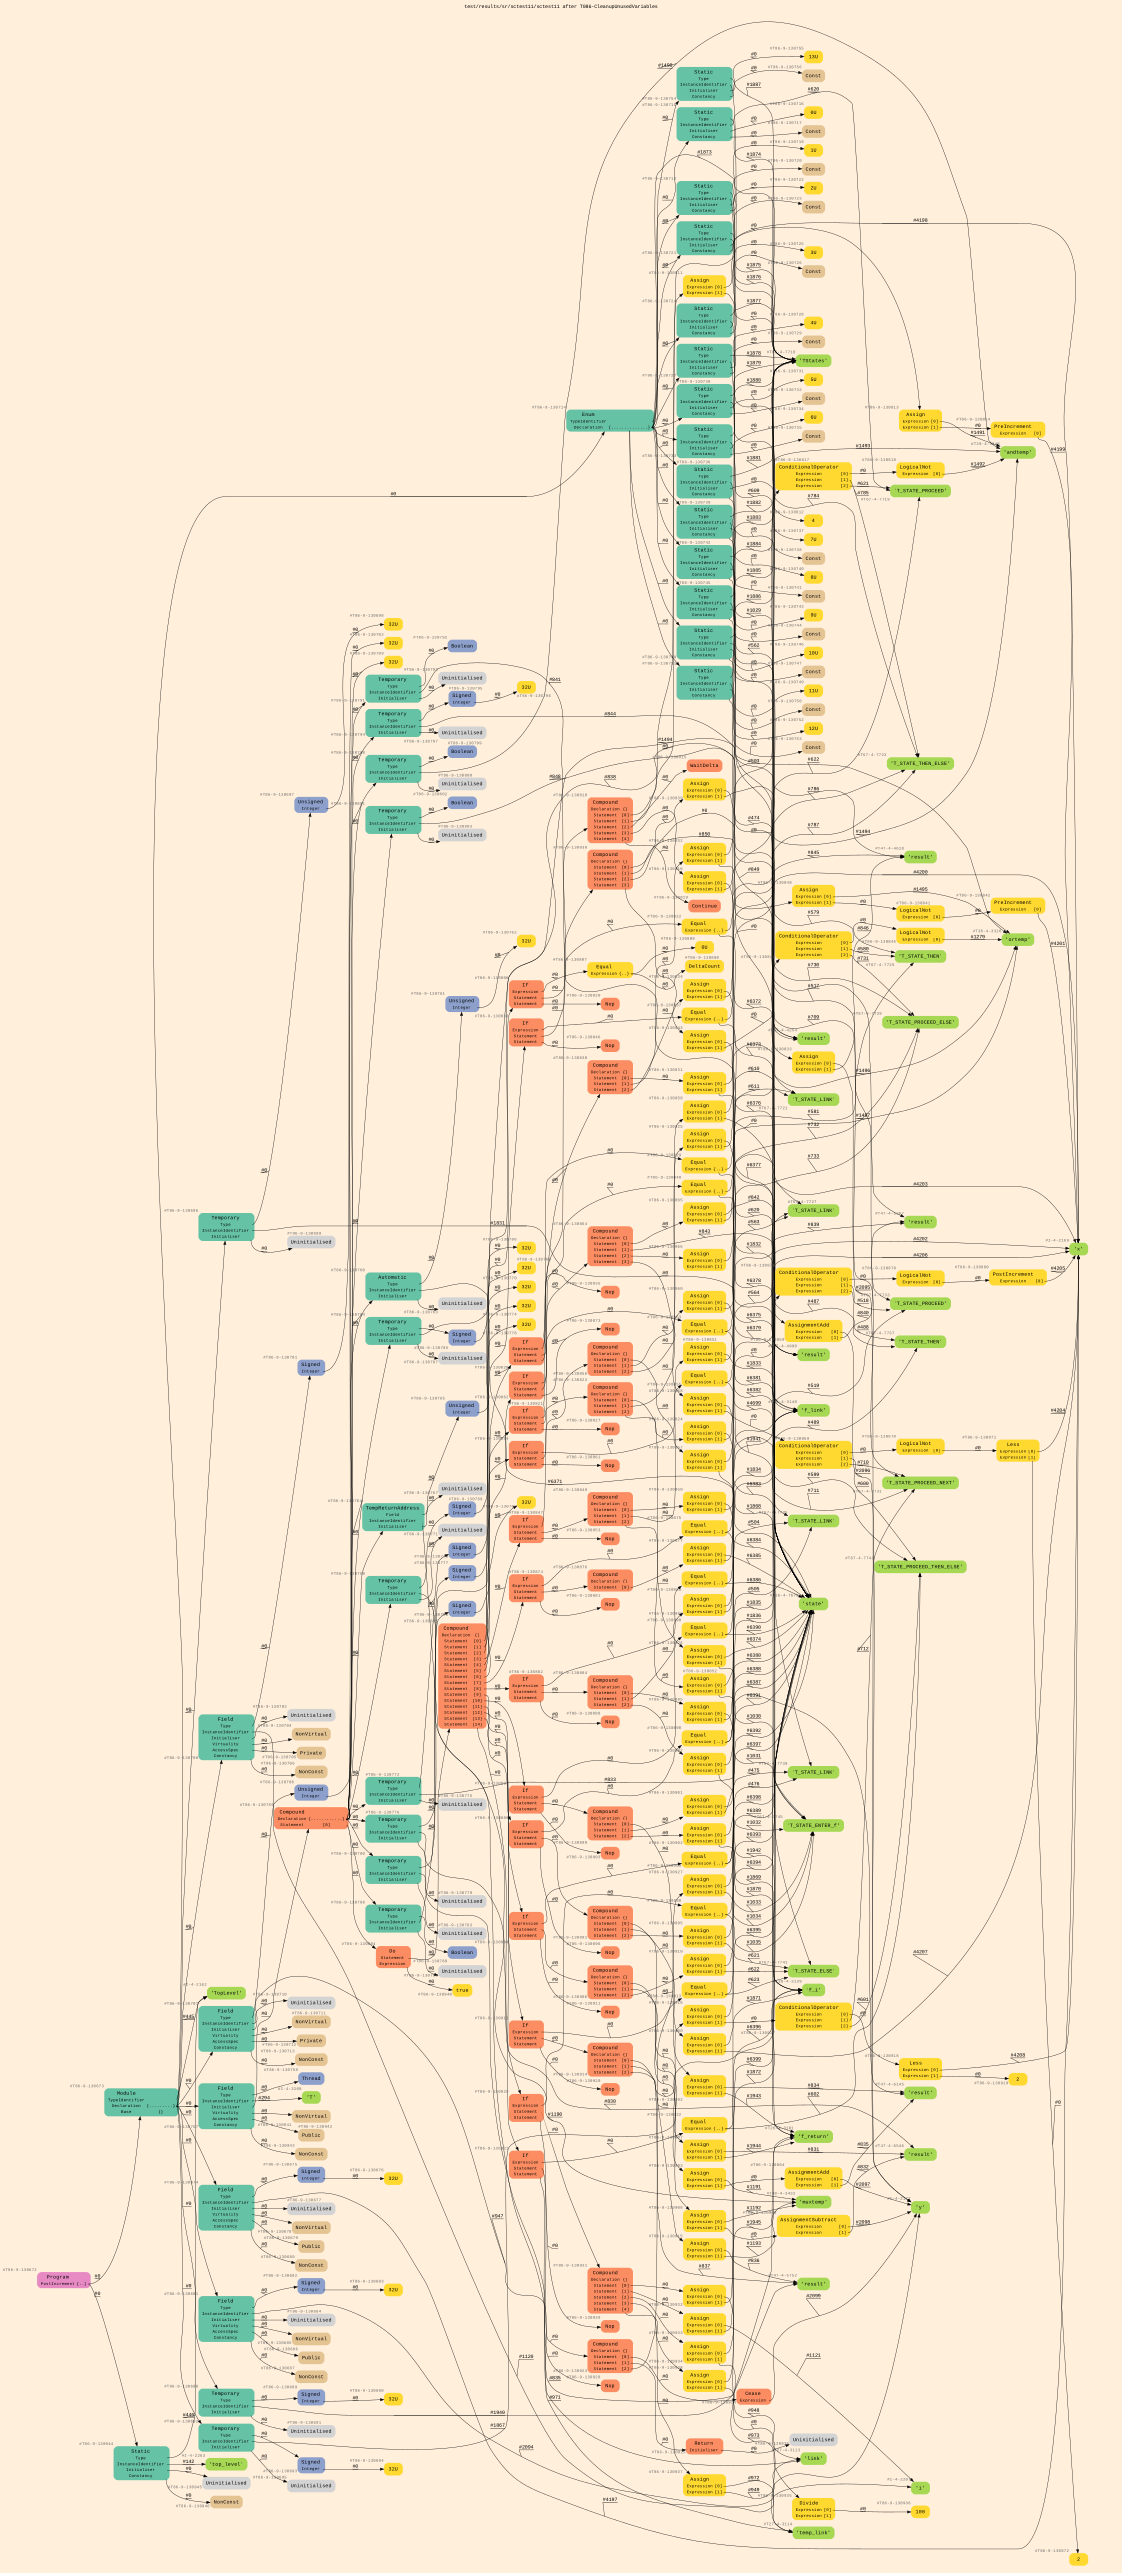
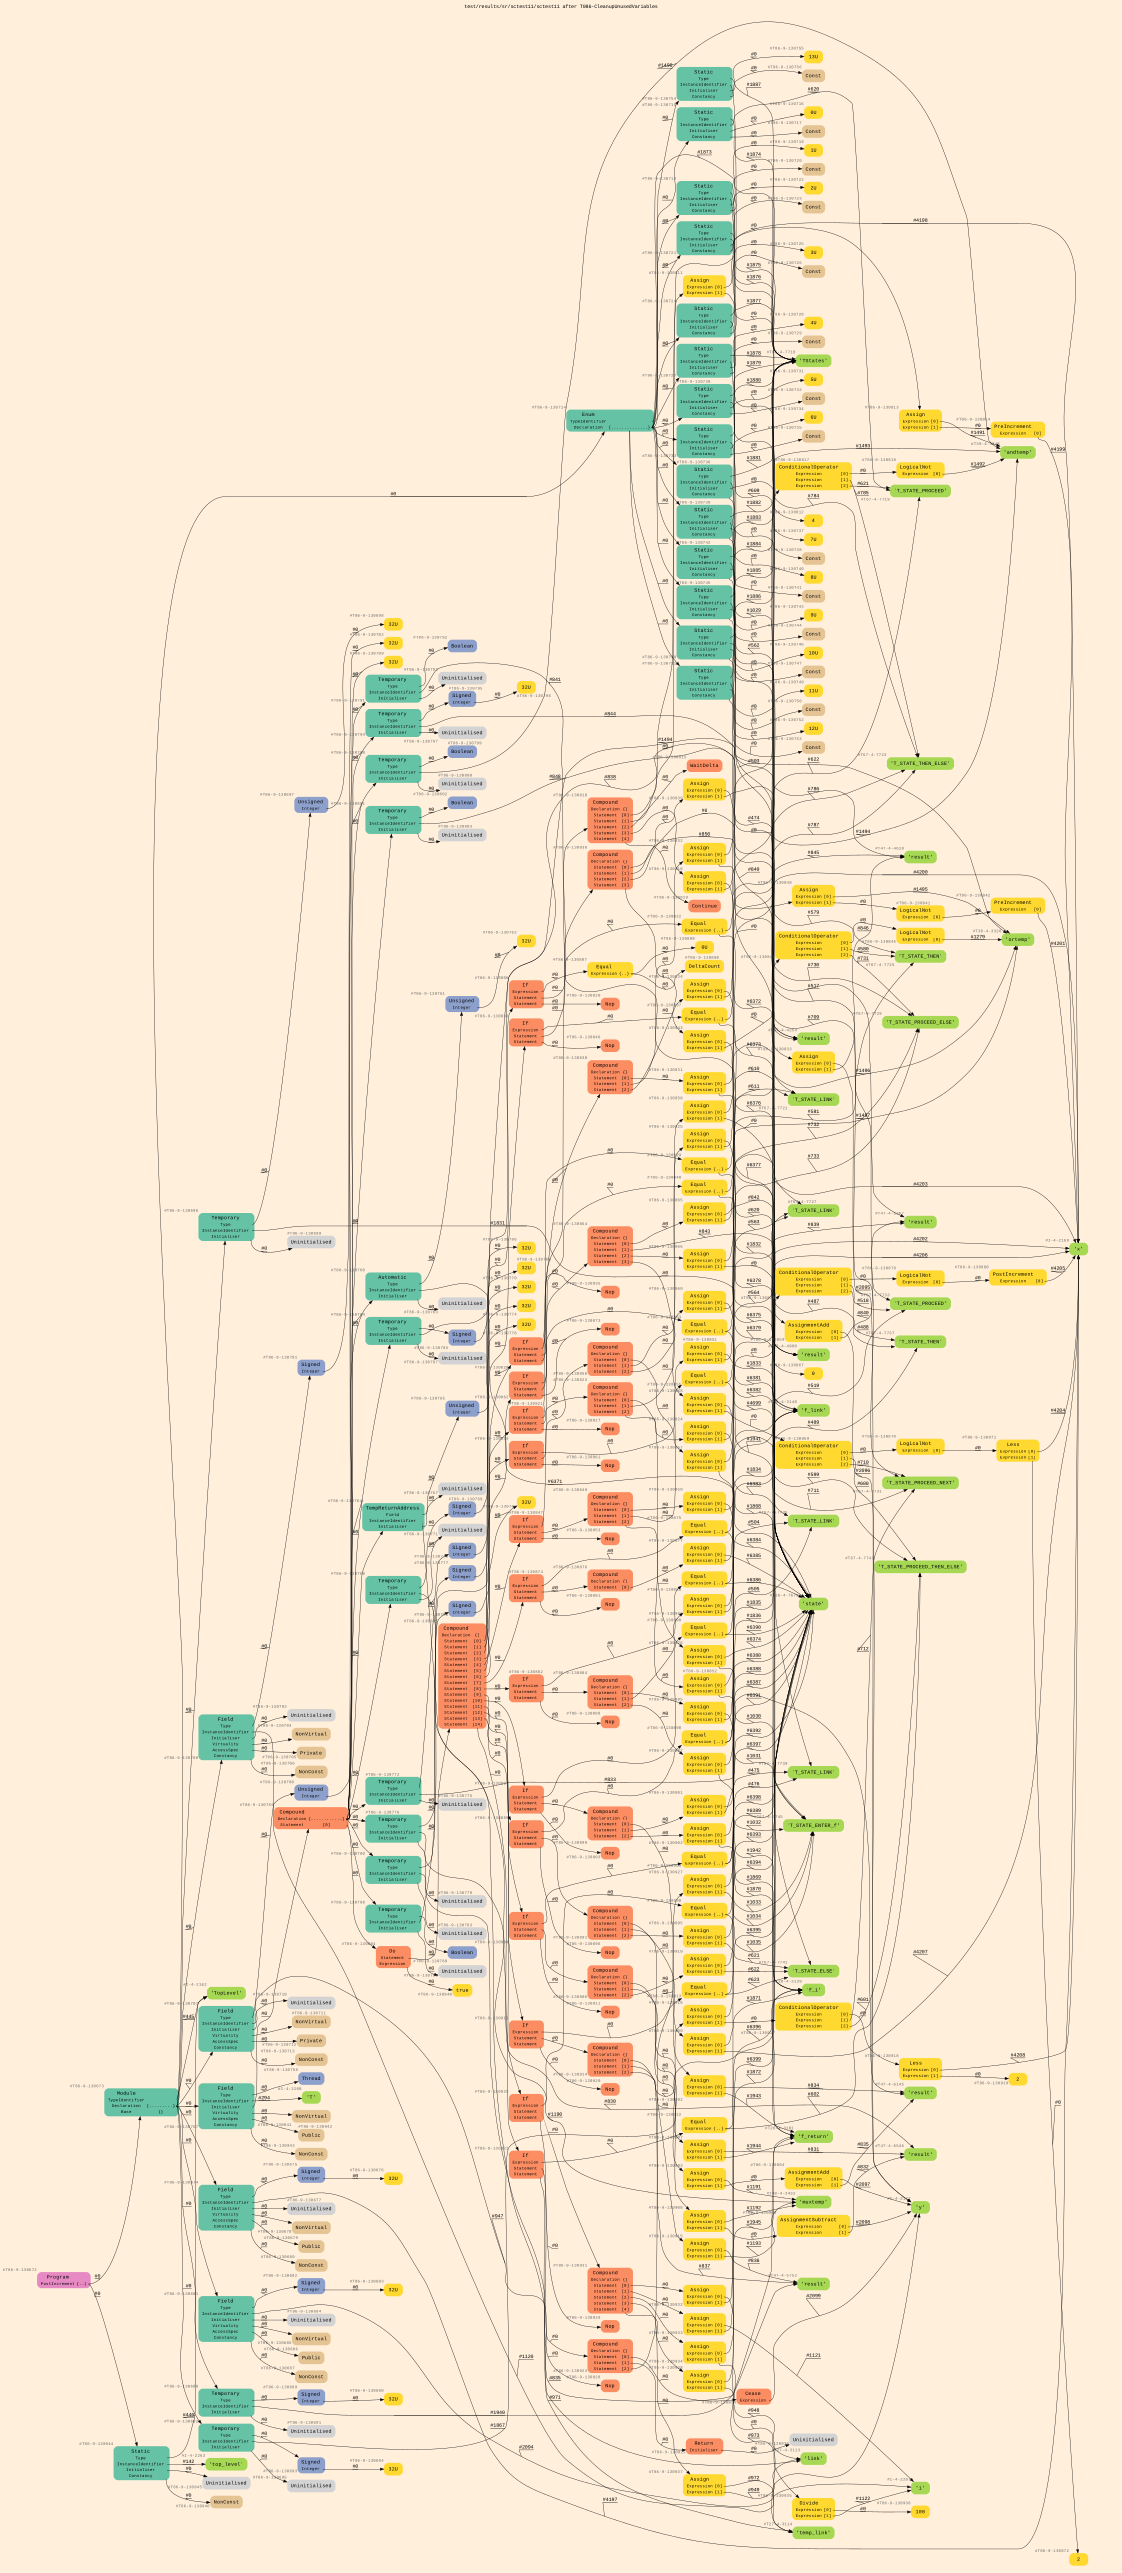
none -> (814, 1374)
none -> (869, 2502)
